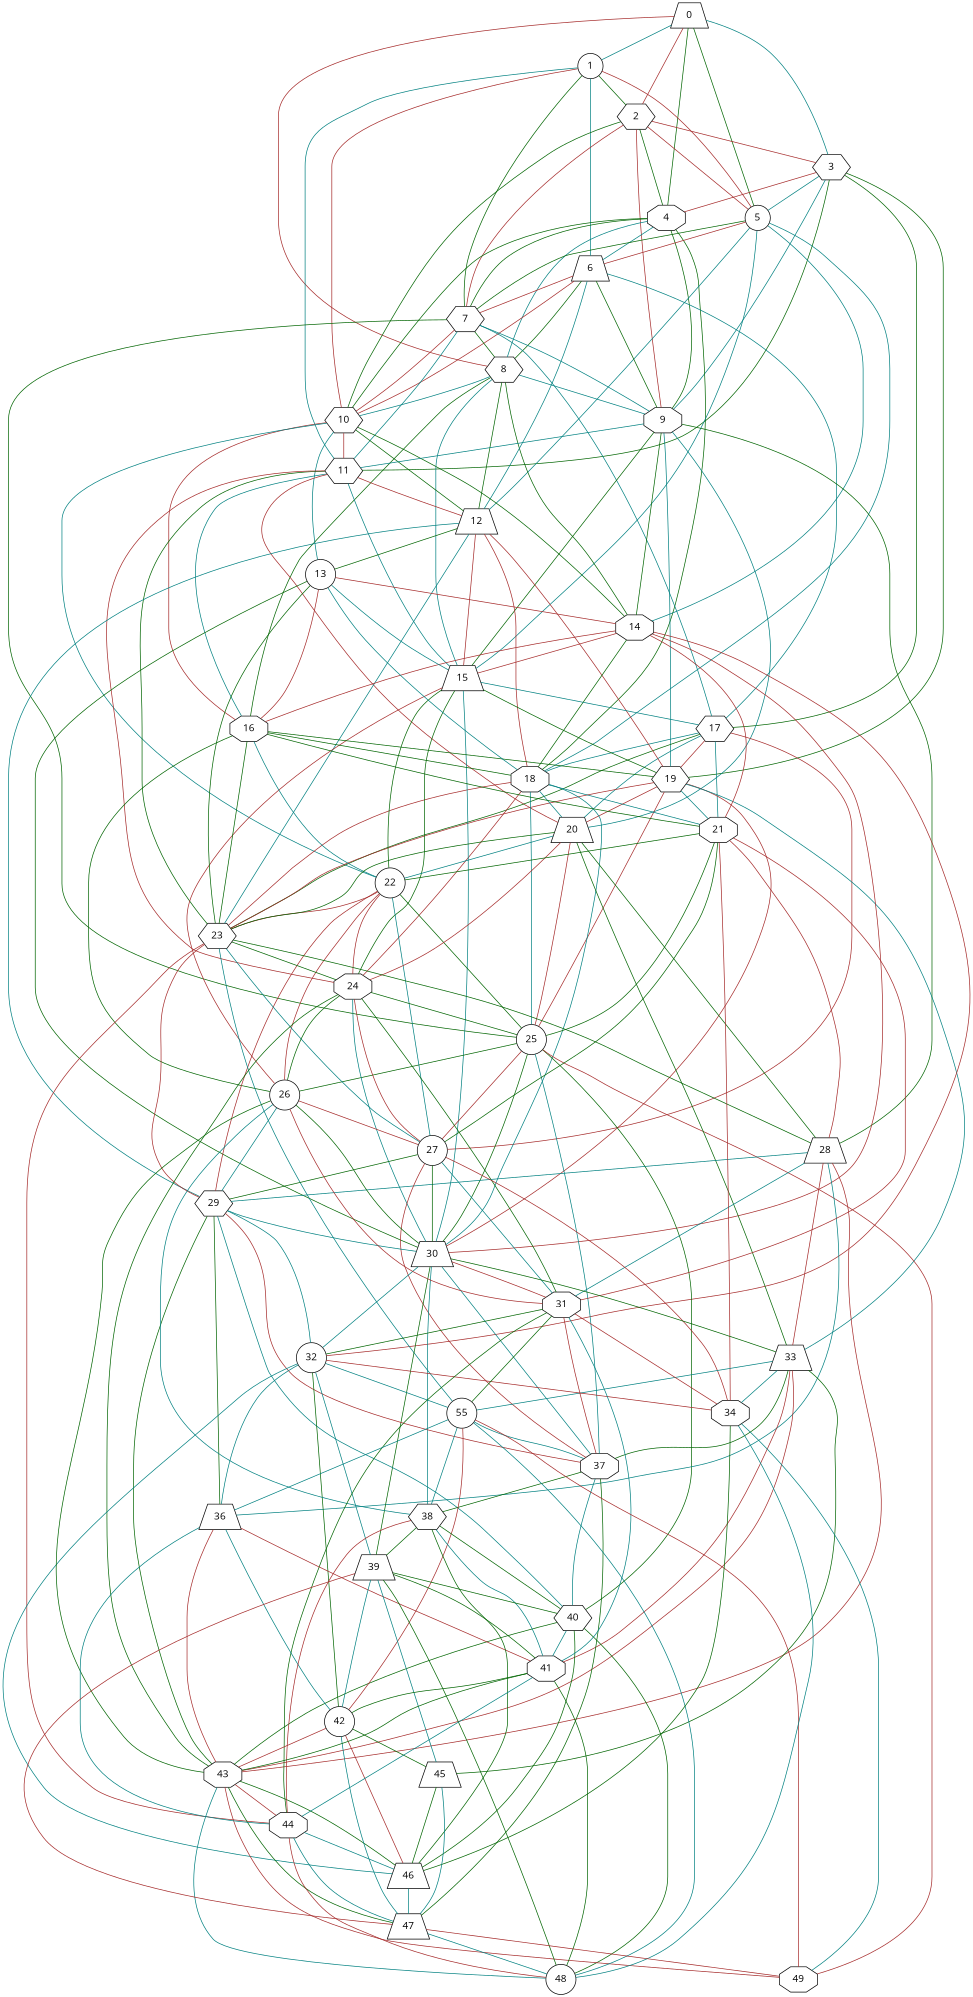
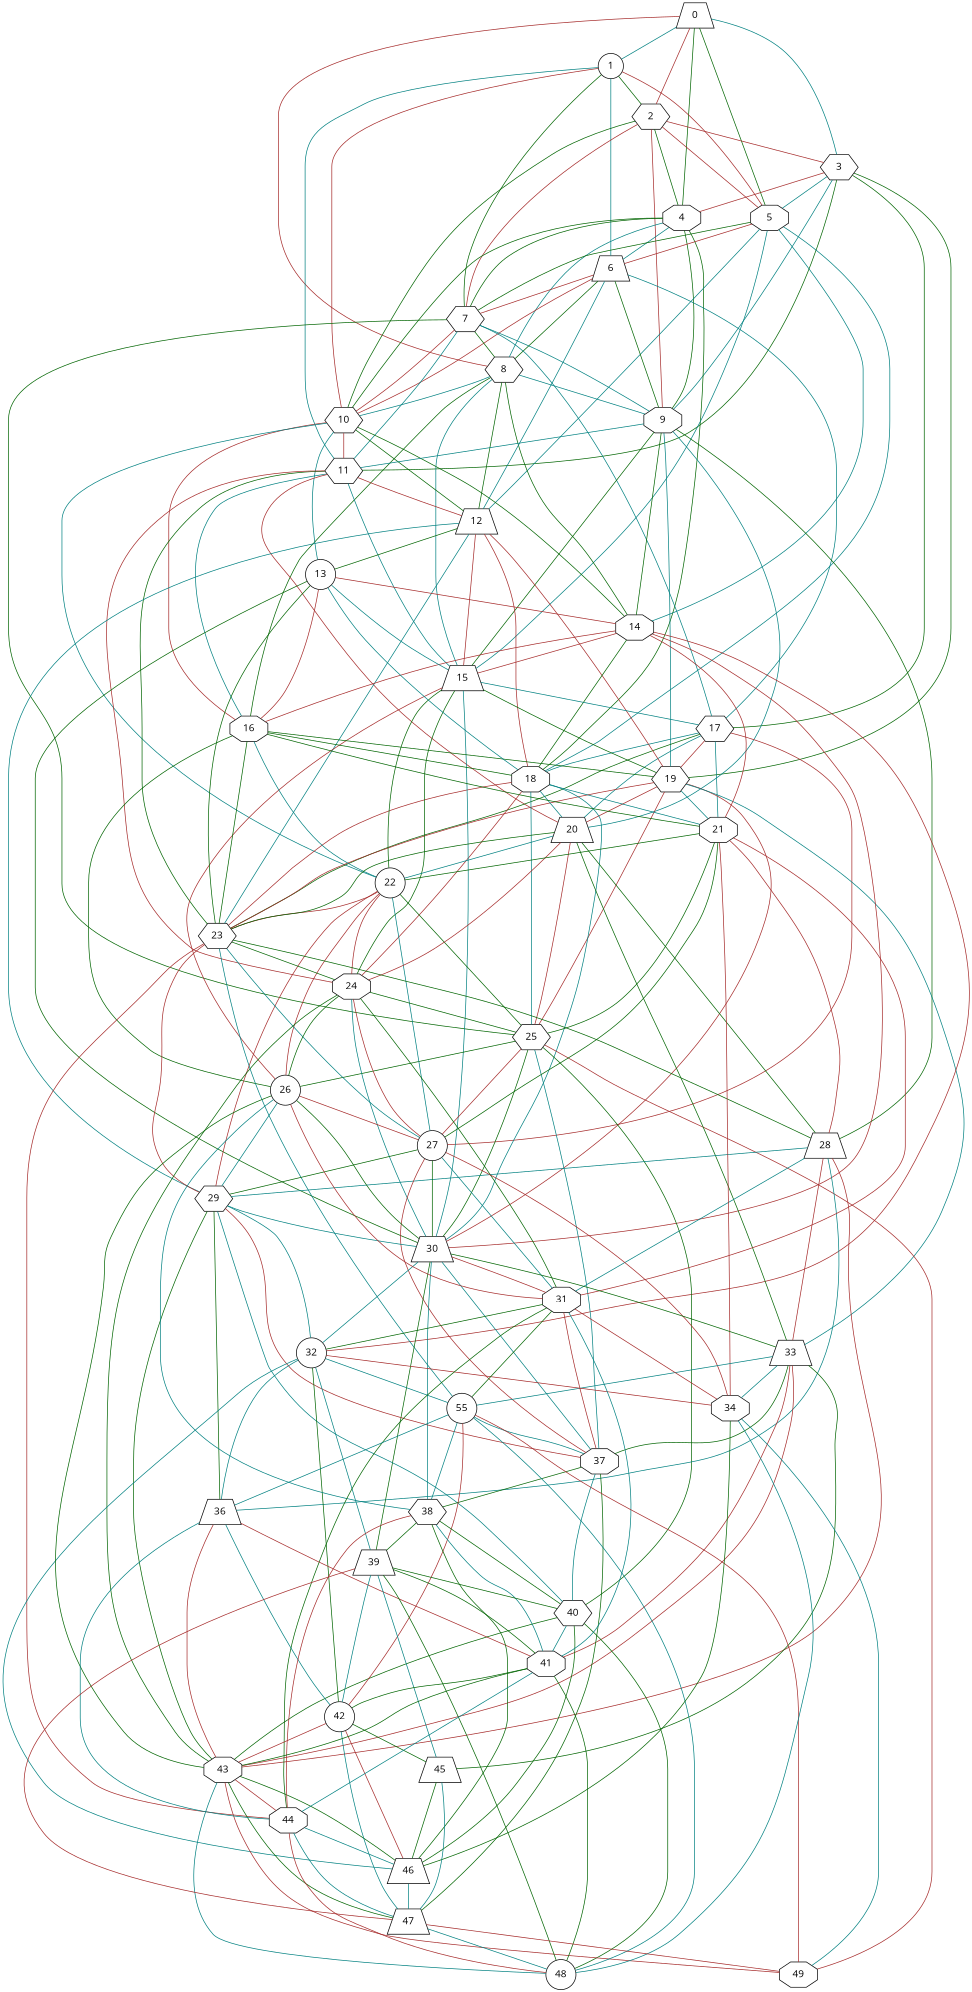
(758, 218) -> (770, 218)
(531, 1040) -> (531, 1037)
